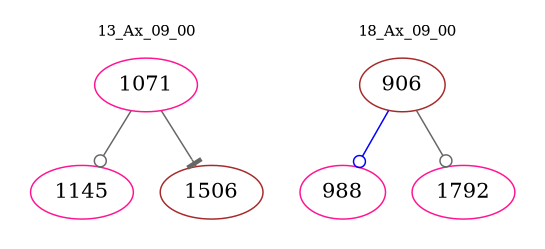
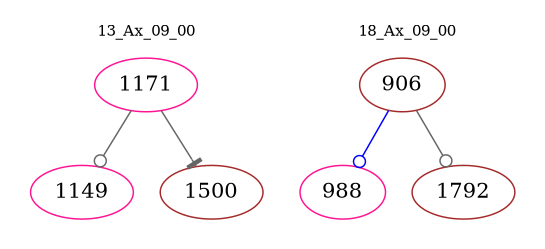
(146, 85) -> (146, 85)
(82, 192) -> (82, 192)
(212, 192) -> (212, 192)
(463, 192) -> (463, 192)
